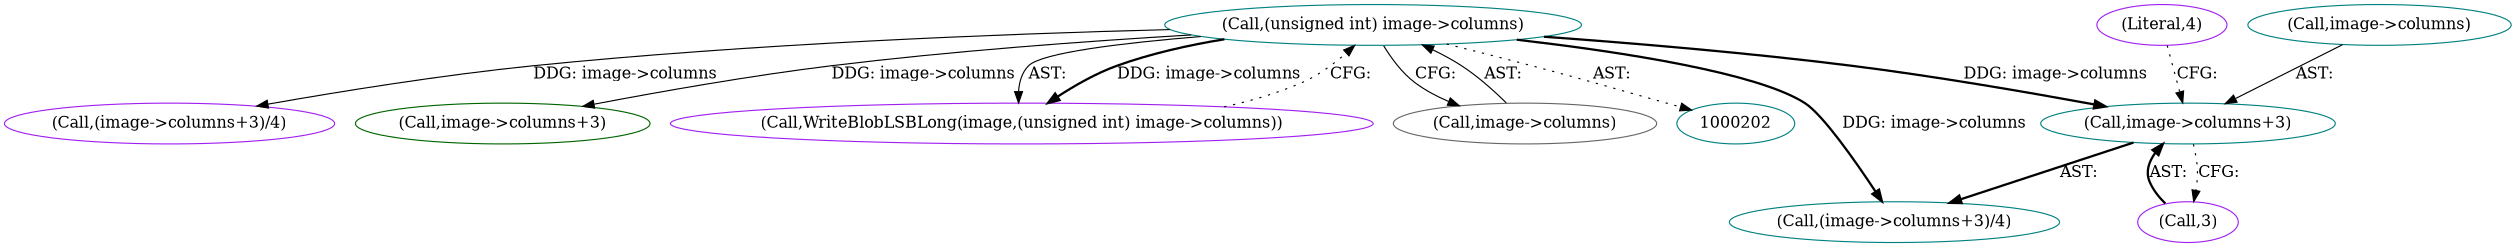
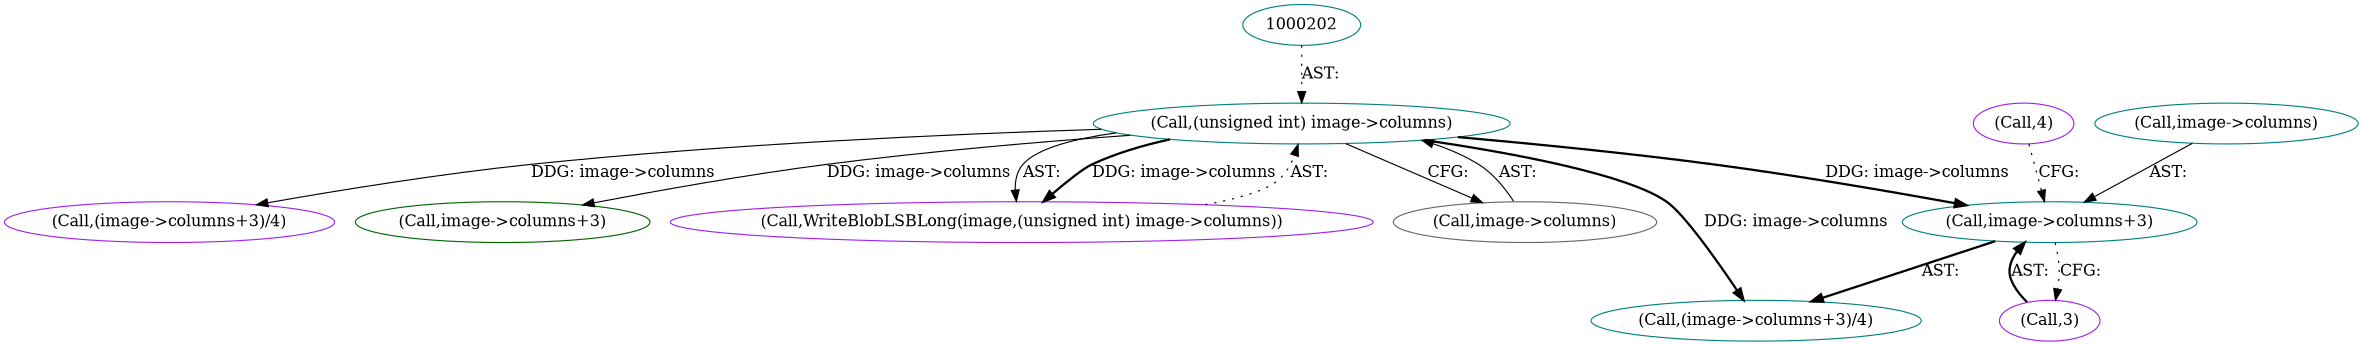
(2162, 25) -> (2024, 124)
(1353, 74) -> (1312, 173)
(1564, 74) -> (1302, 69)
